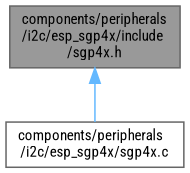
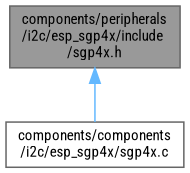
(95, 145) -> (95, 145)
